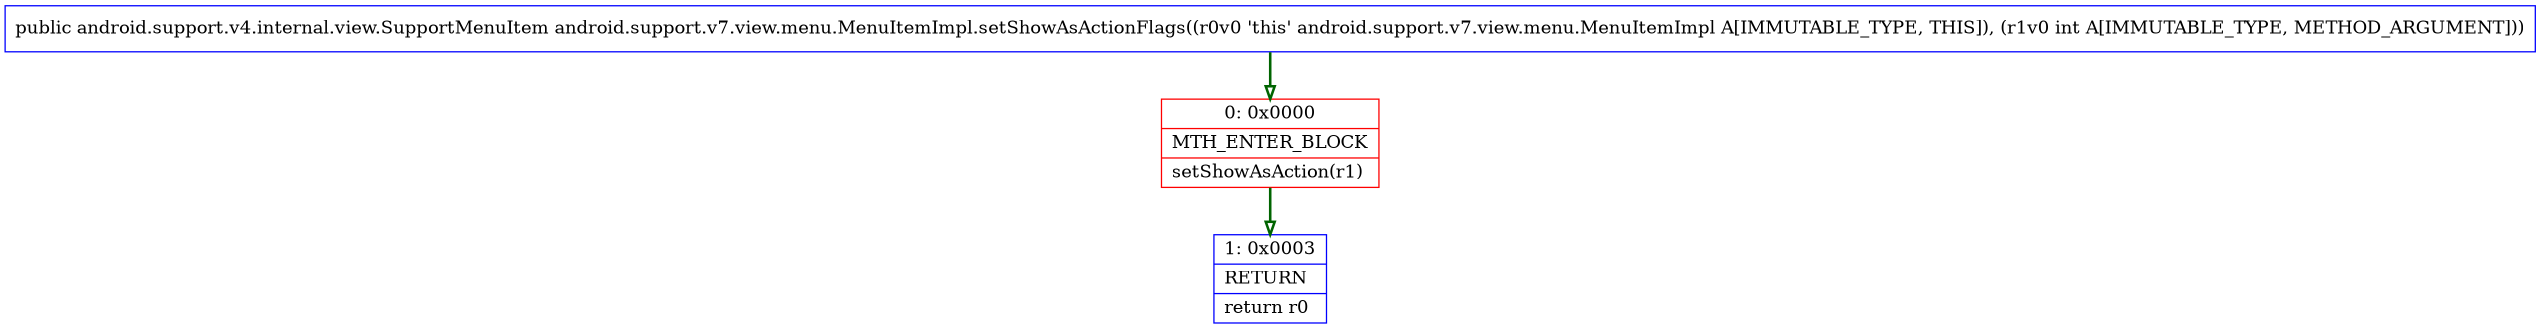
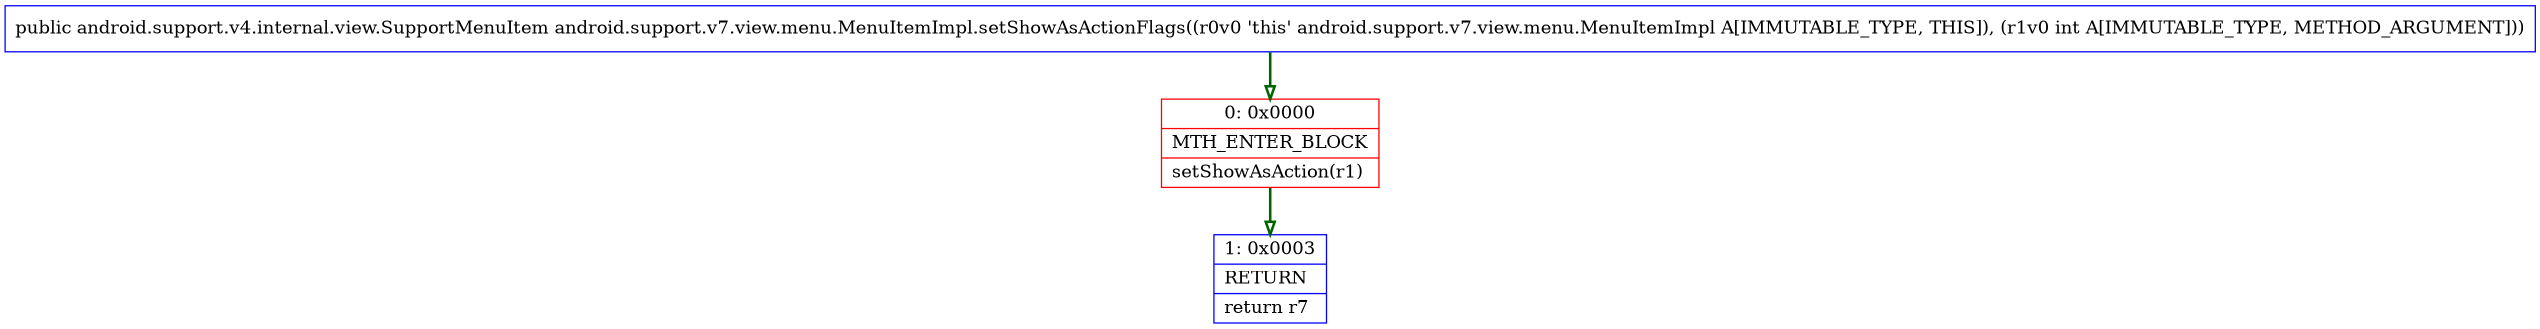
(1267, 308) -> (1267, 308)
